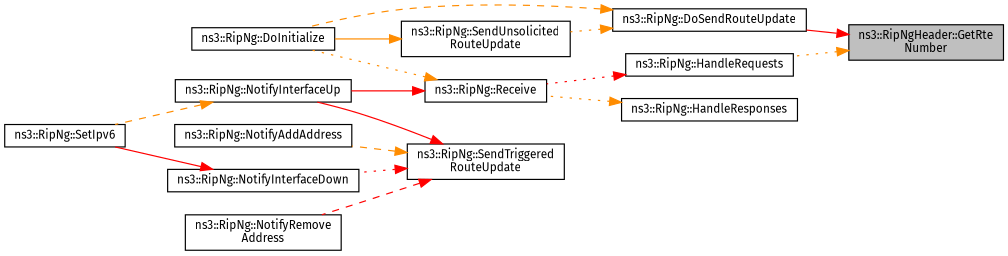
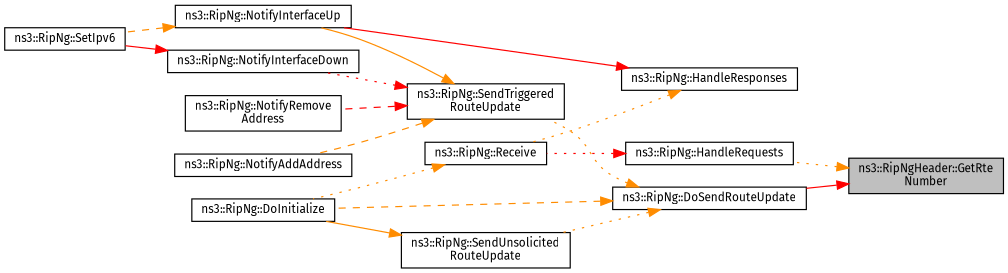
(382, 91) -> (480, 47)
(375, 119) -> (384, 49)
none -> (586, 146)
